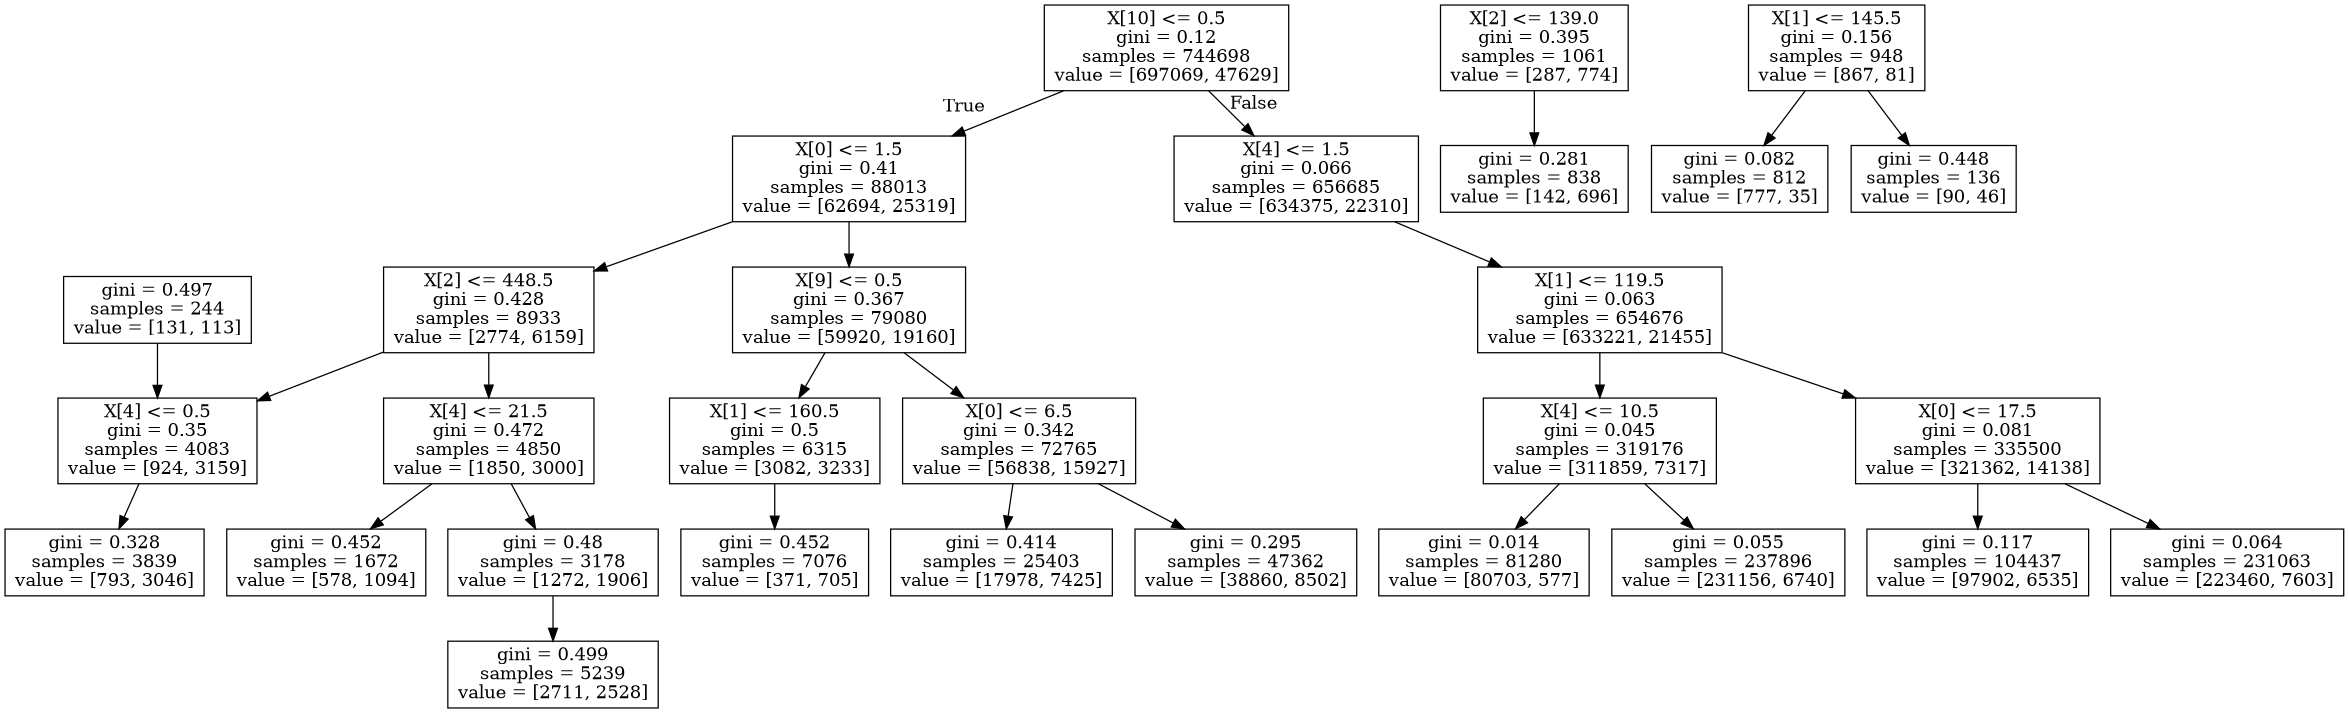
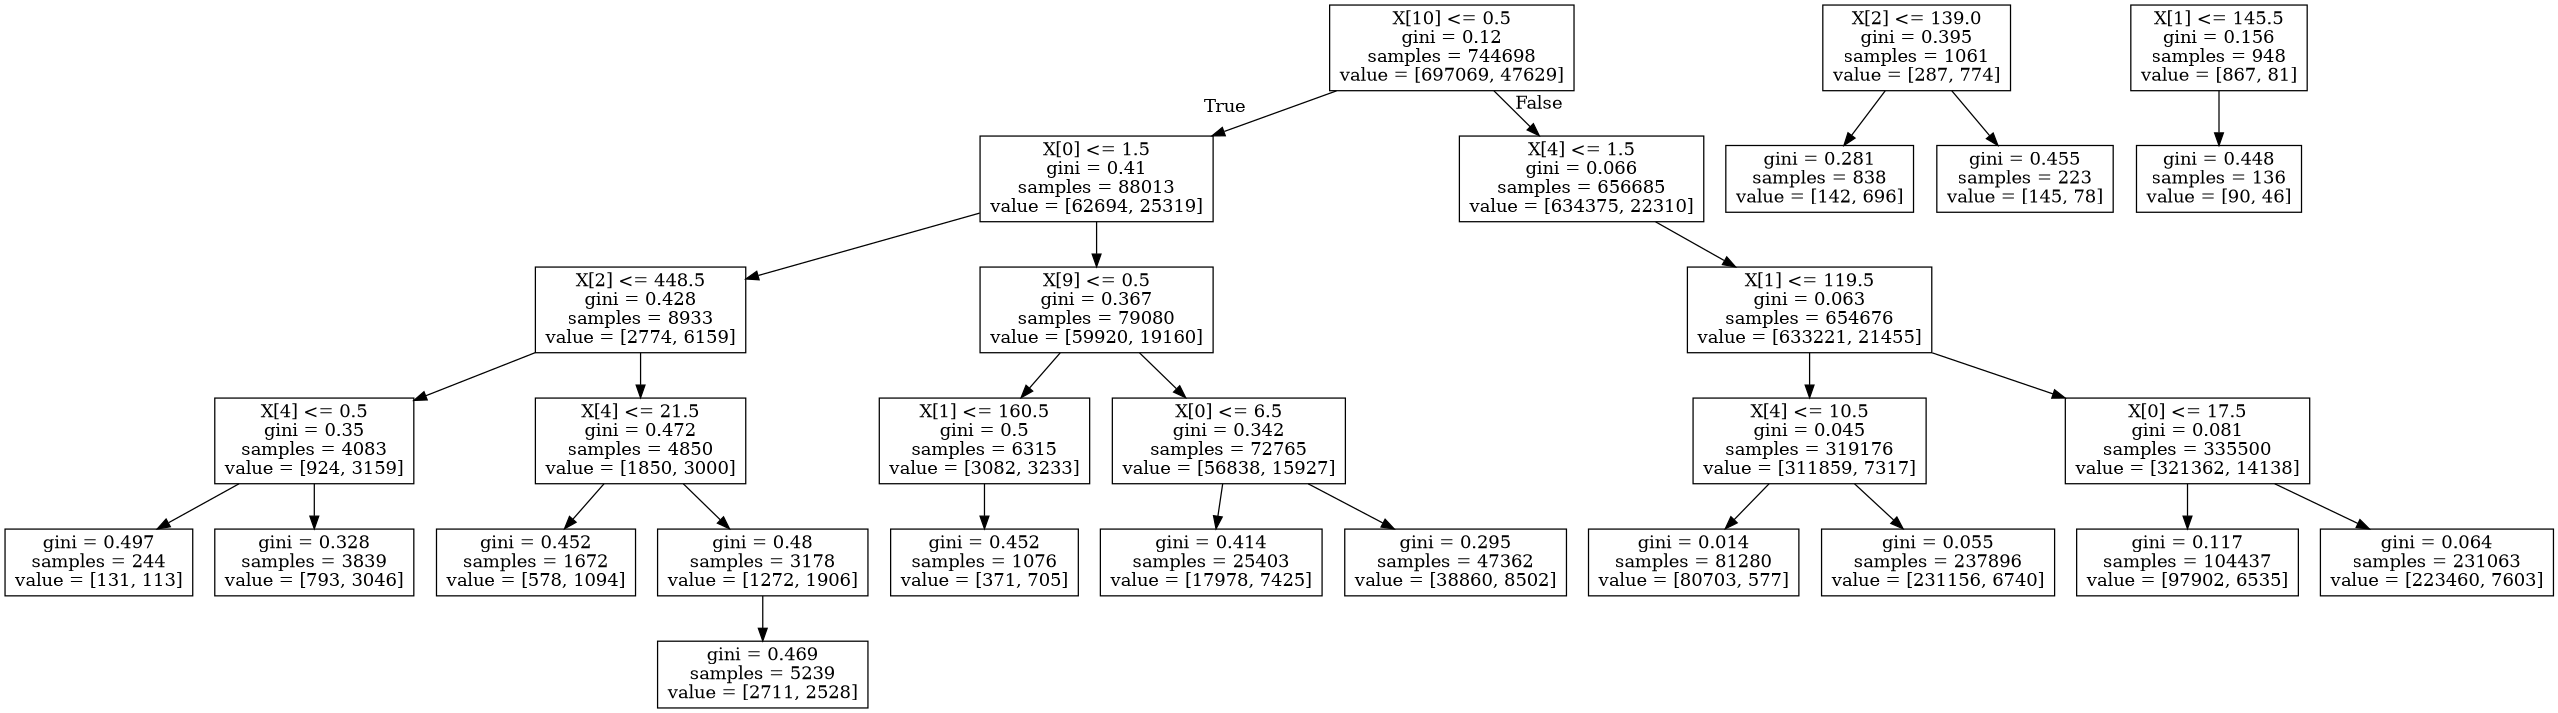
(1740, 179) -> none
none -> (2025, 179)
(157, 364) -> (204, 503)
(775, 562) -> (984, 562)
(553, 675) -> (763, 675)
